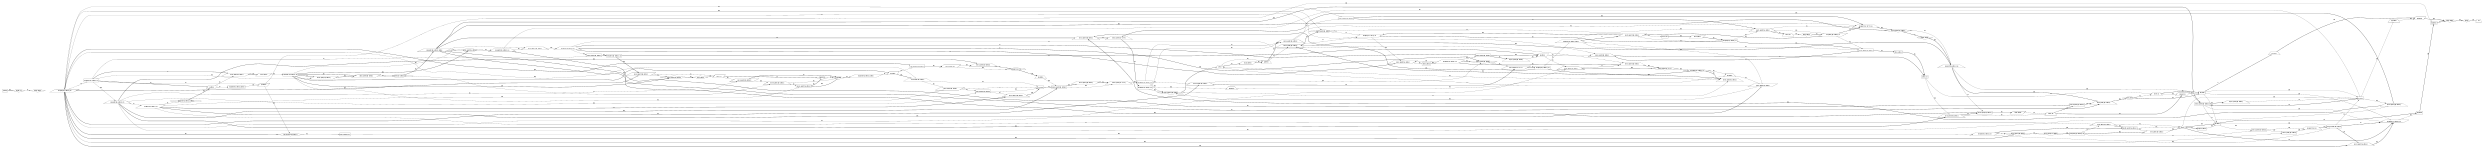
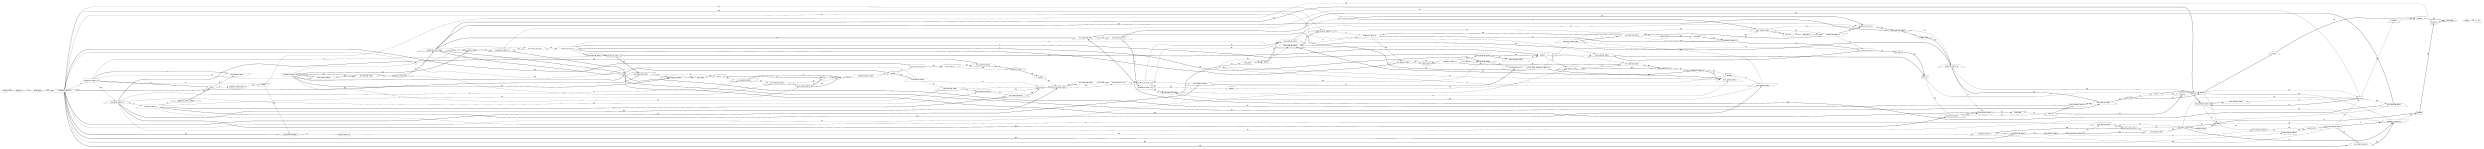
(2460, 21) -> none
(264, 75) -> none
none -> (49, 91)
